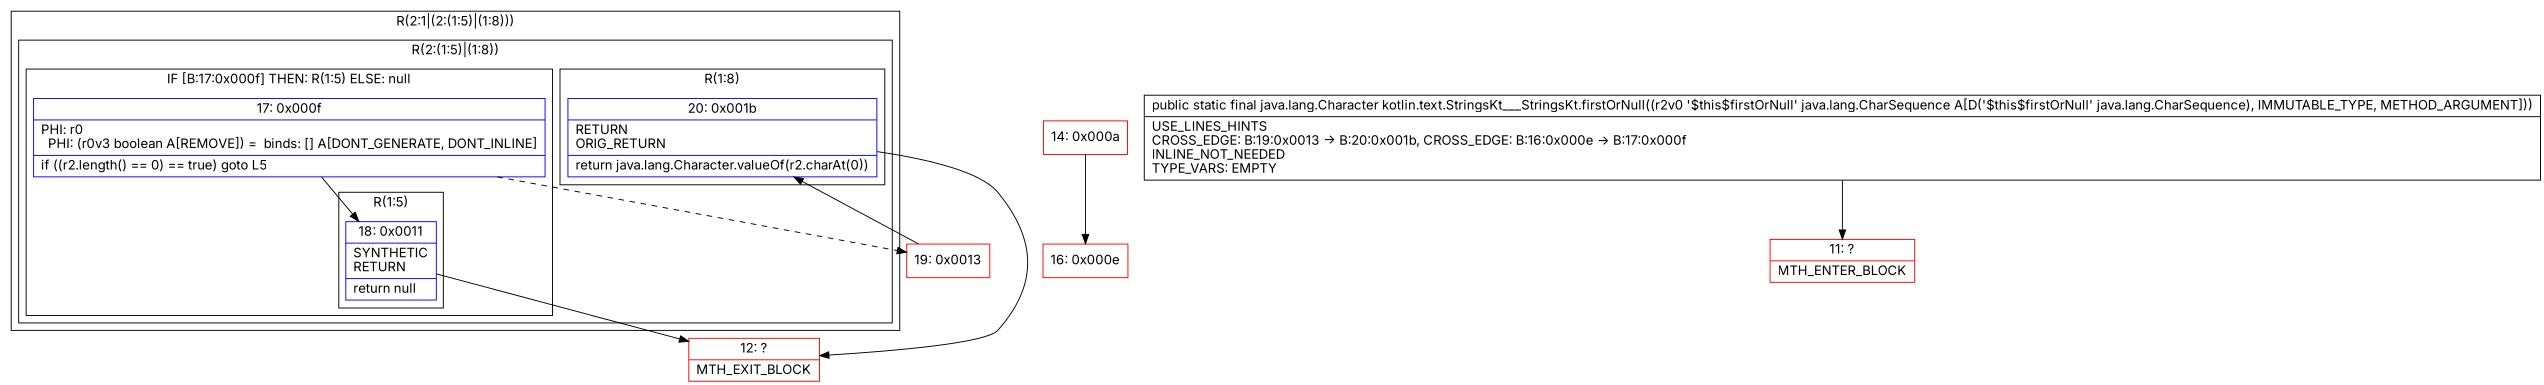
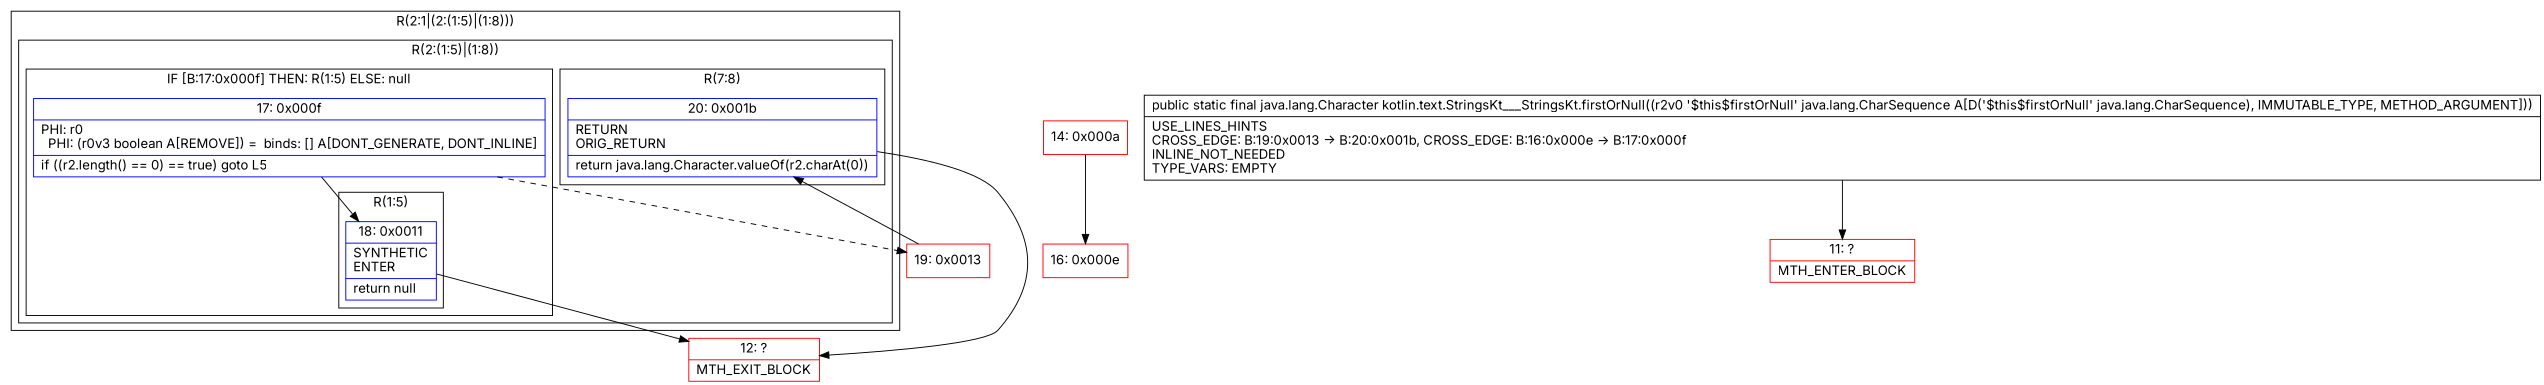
(722, 80) -> (722, 80)
(380, 267) -> (375, 267)
